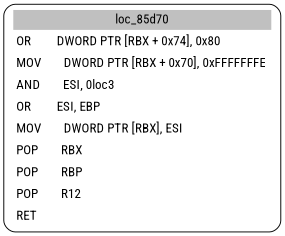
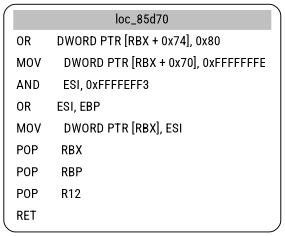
(65, 85) -> (83, 85)
